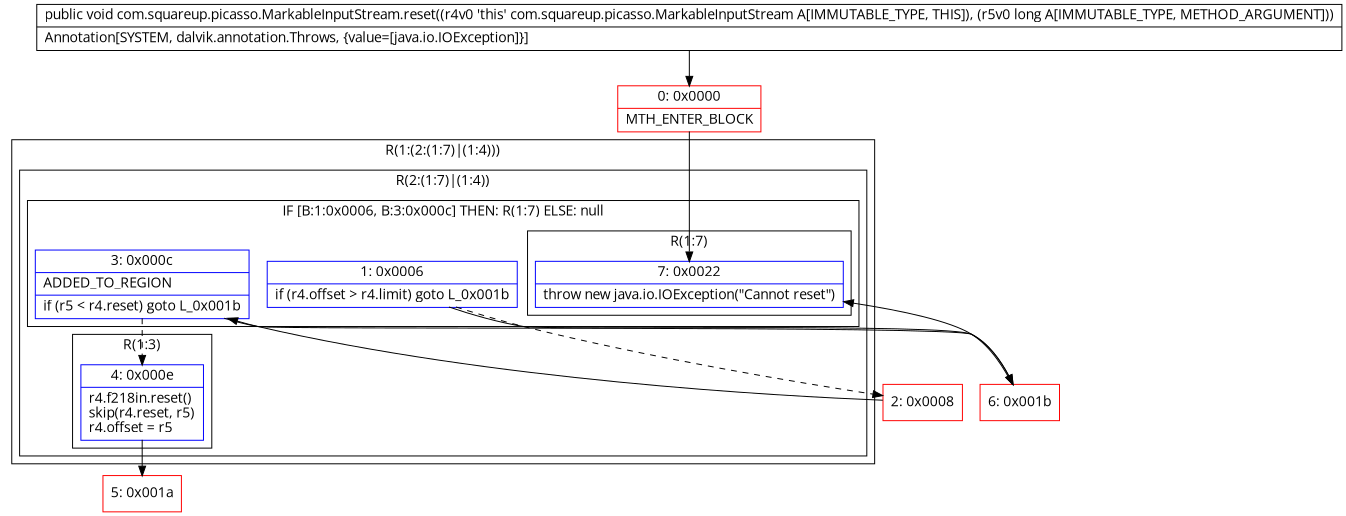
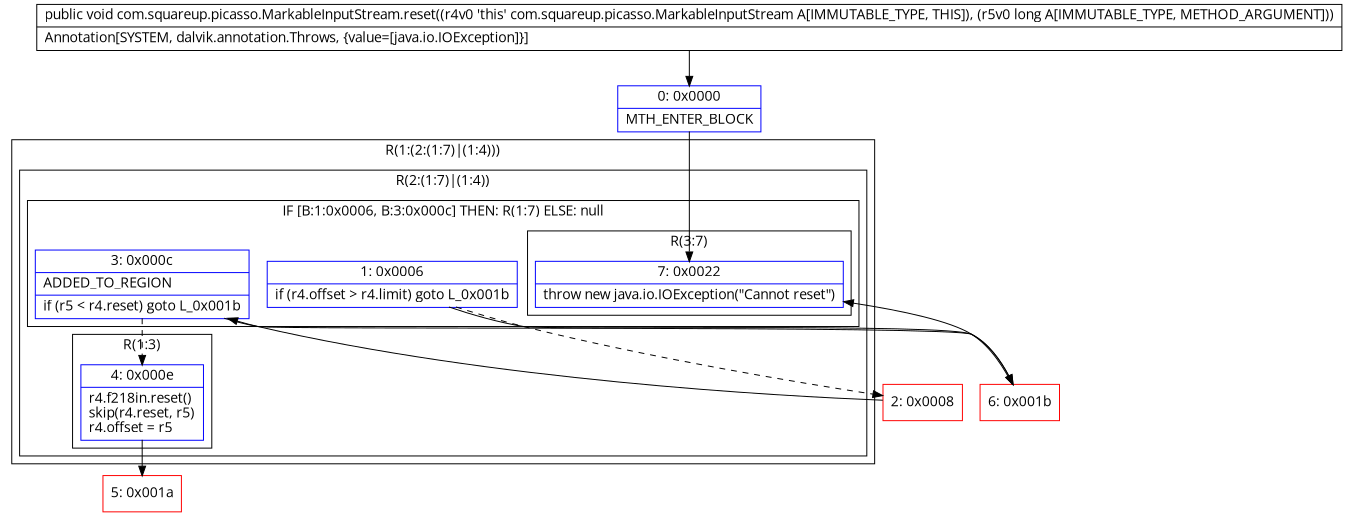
(689, 109) -> (689, 109)
(689, 242) -> (689, 242)
